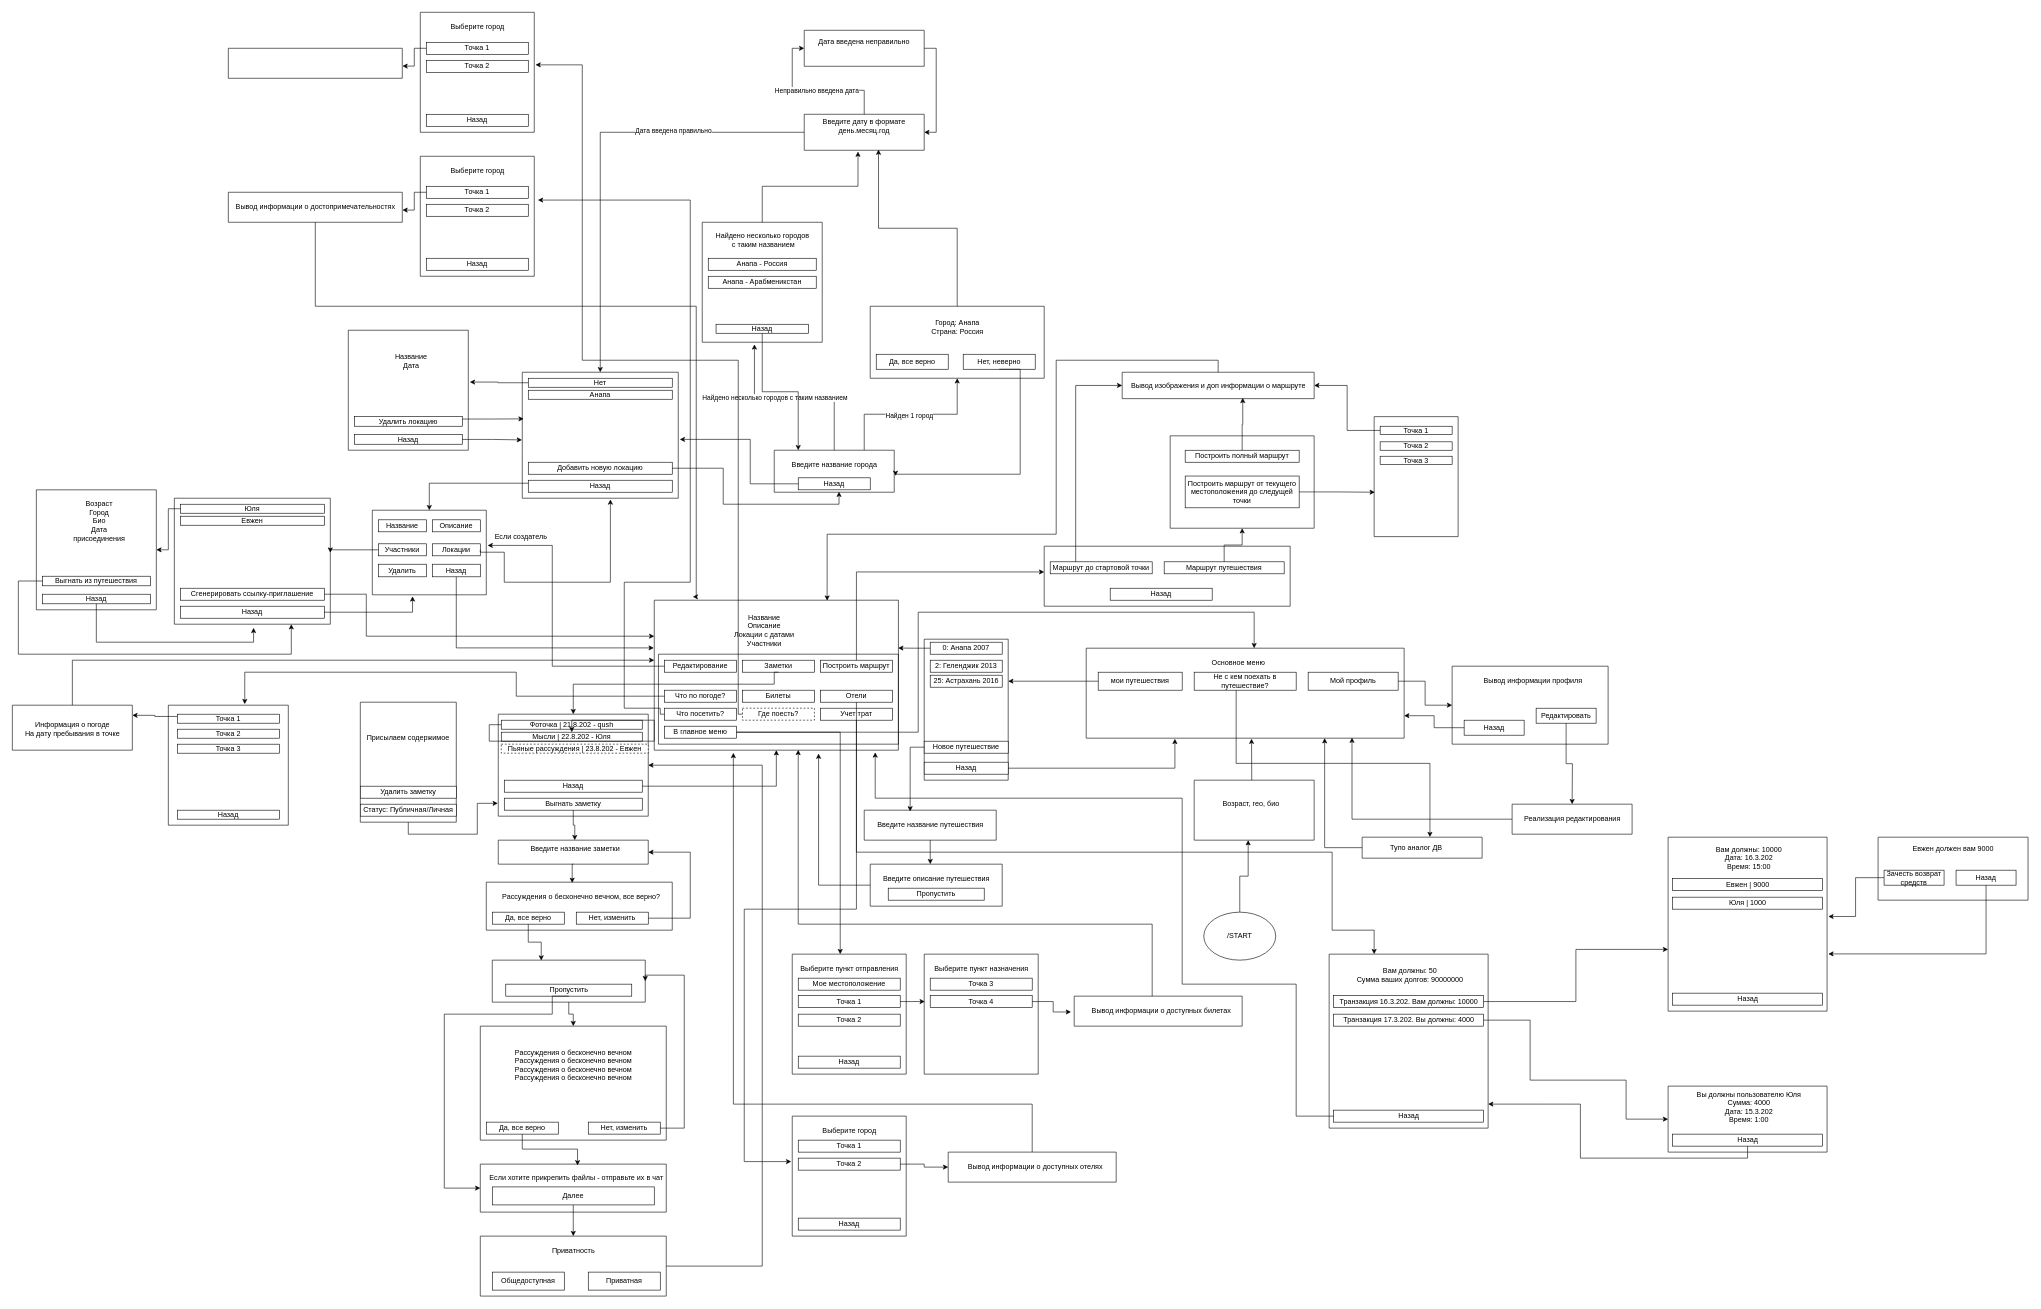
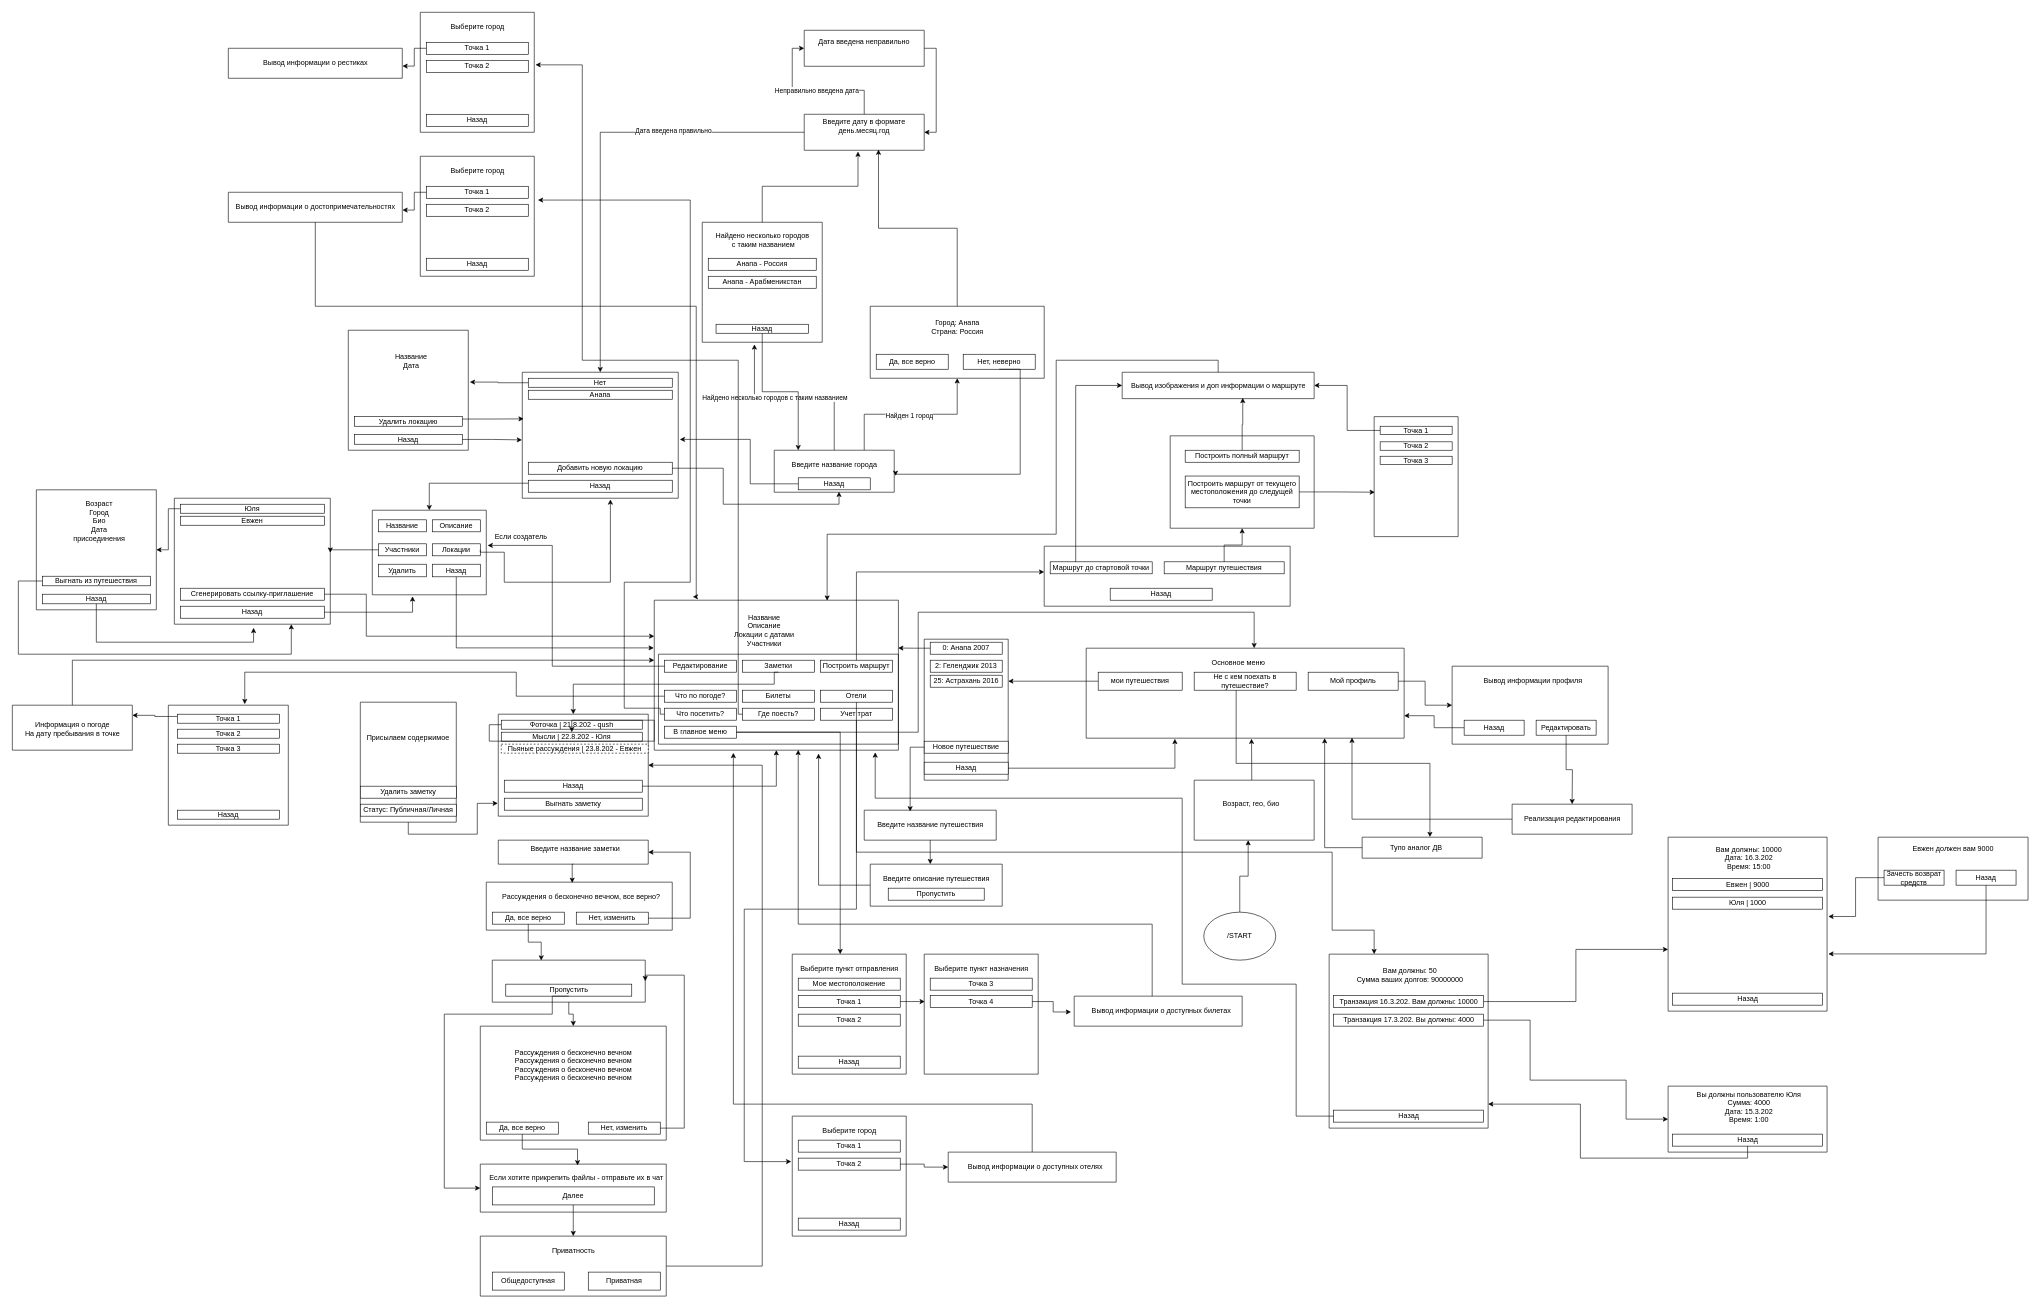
none -> (315, 63)
(779, 714) -> (779, 714)
(1566, 716) -> (1566, 728)
(575, 827) -> none
